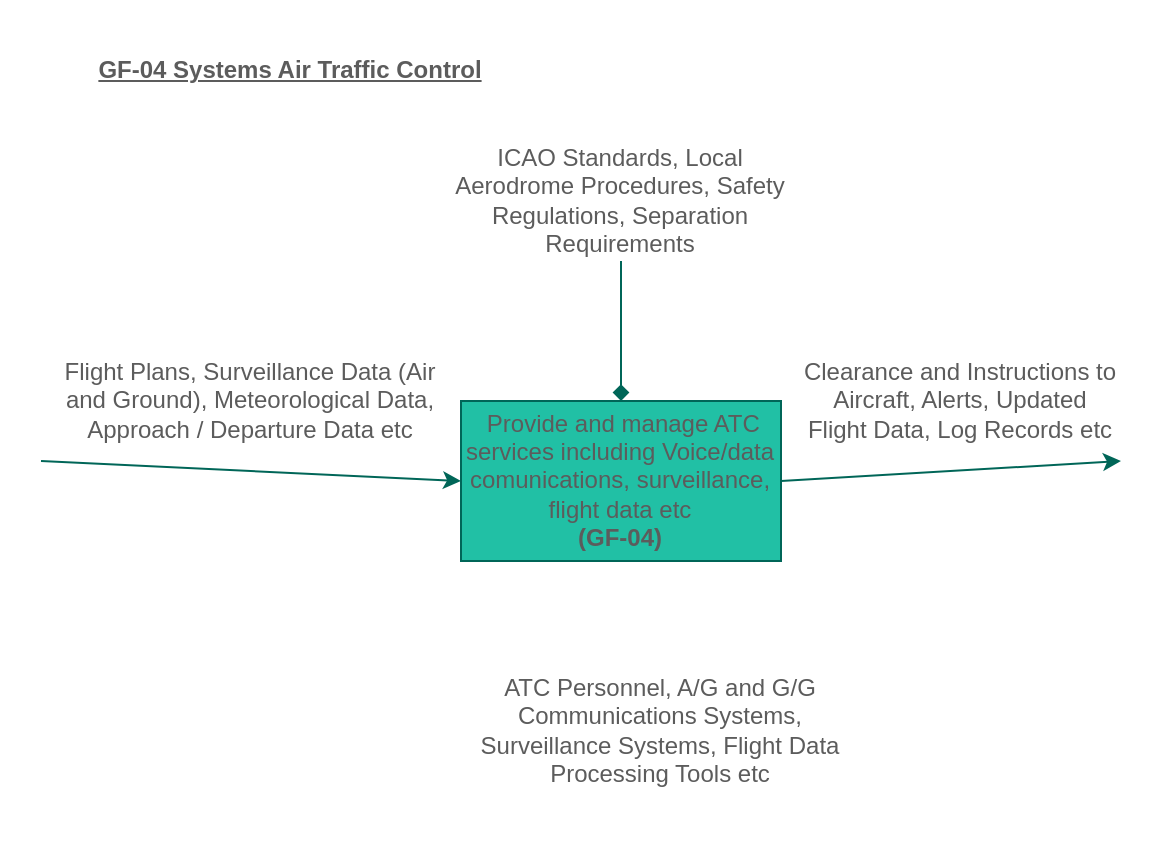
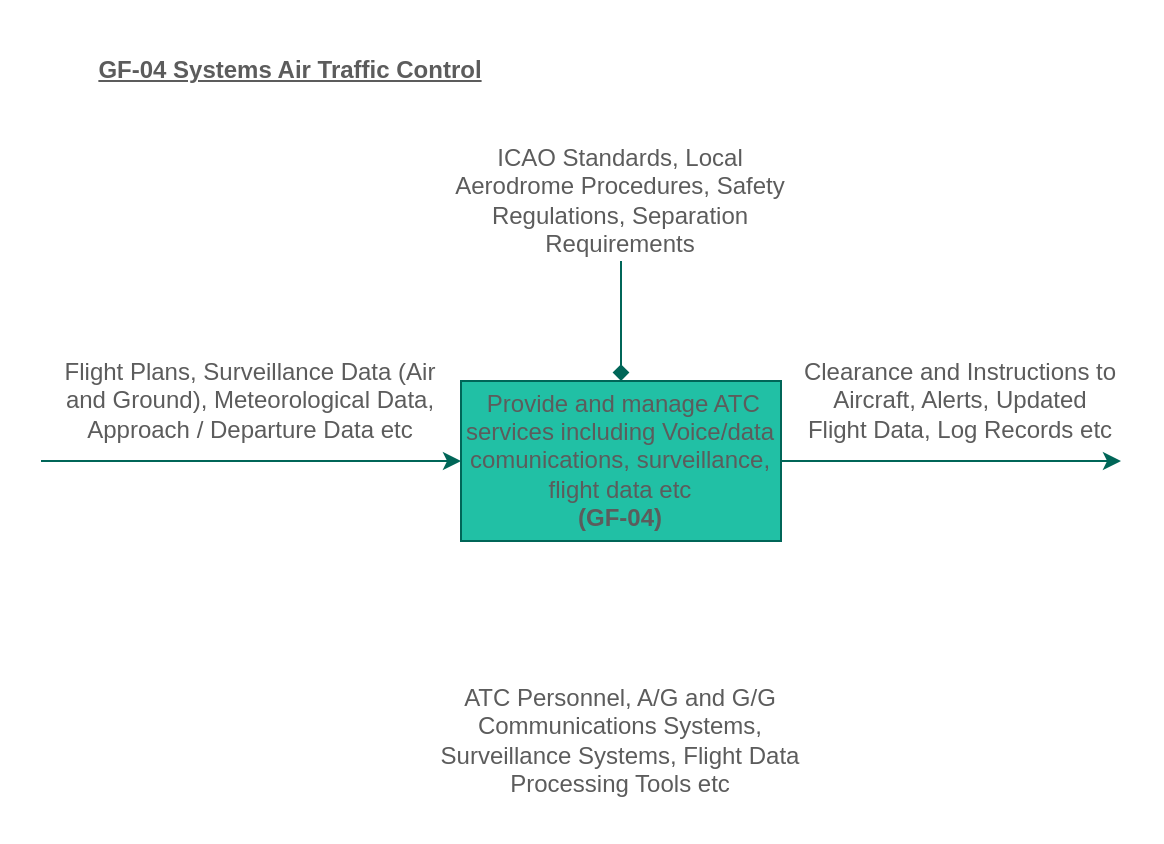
(621, 481) -> (621, 461)
(661, 731) -> (621, 741)
